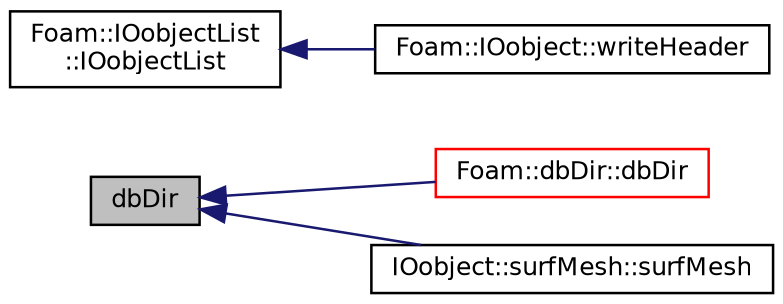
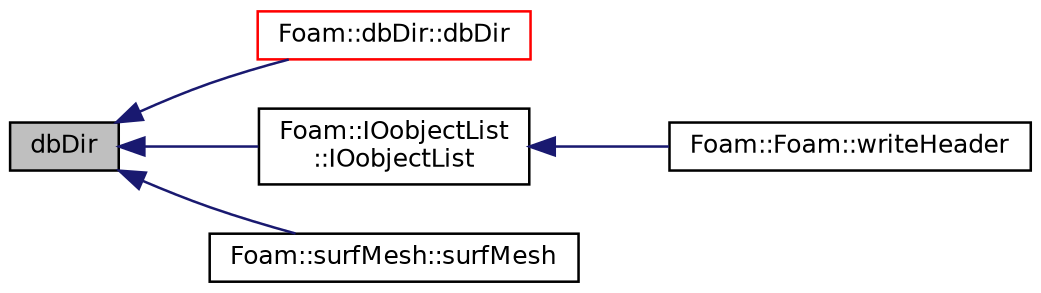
(572, 49) -> (850, 147)
none -> (202, 147)
(572, 269) -> (394, 258)
